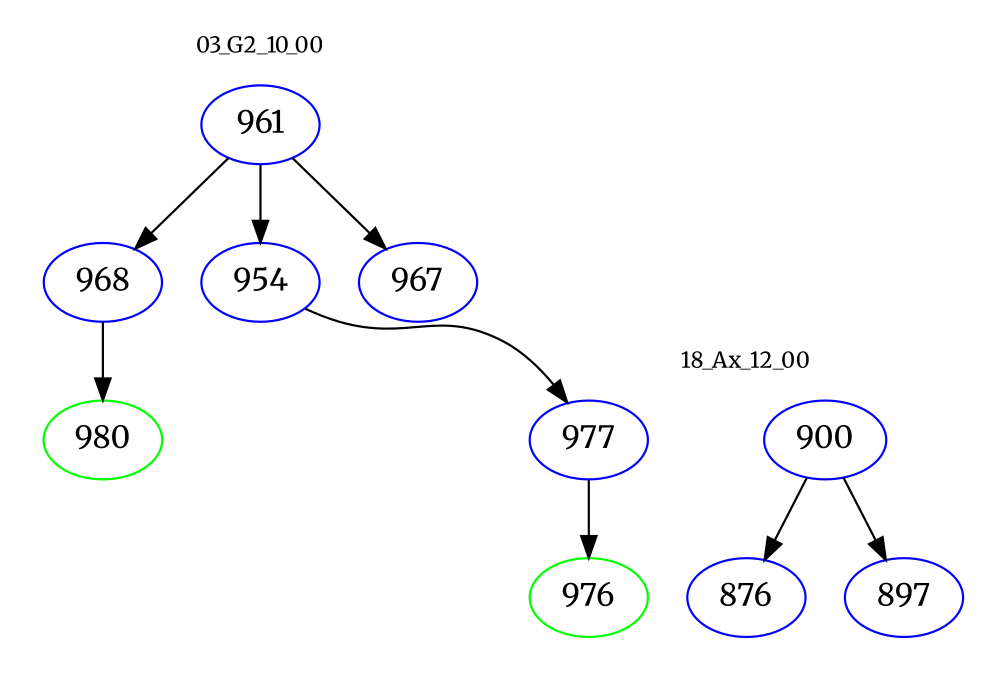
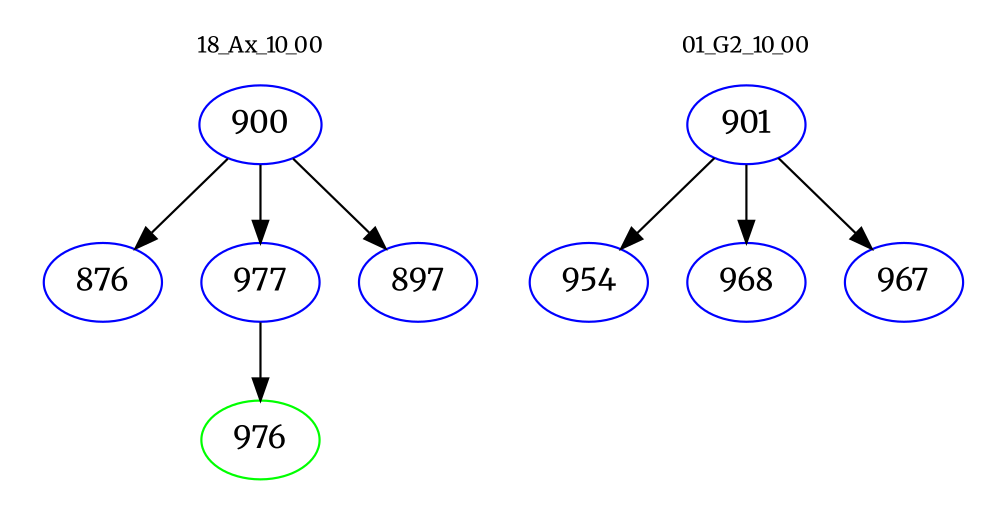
(260, 47) -> (746, 47)
(260, 125) -> (746, 125)
(438, 326) -> (260, 193)
(746, 362) -> (260, 47)
(103, 440) -> none
